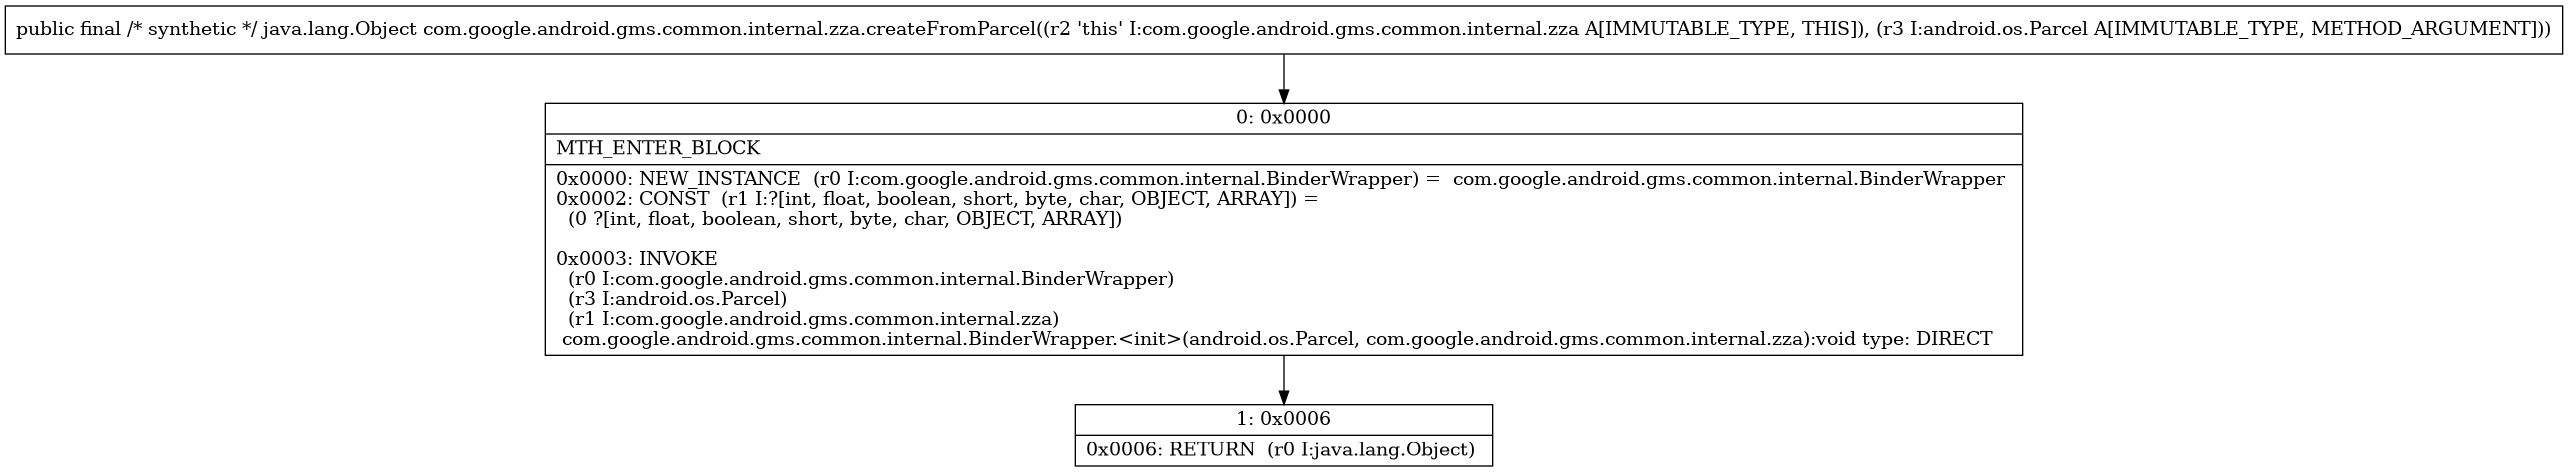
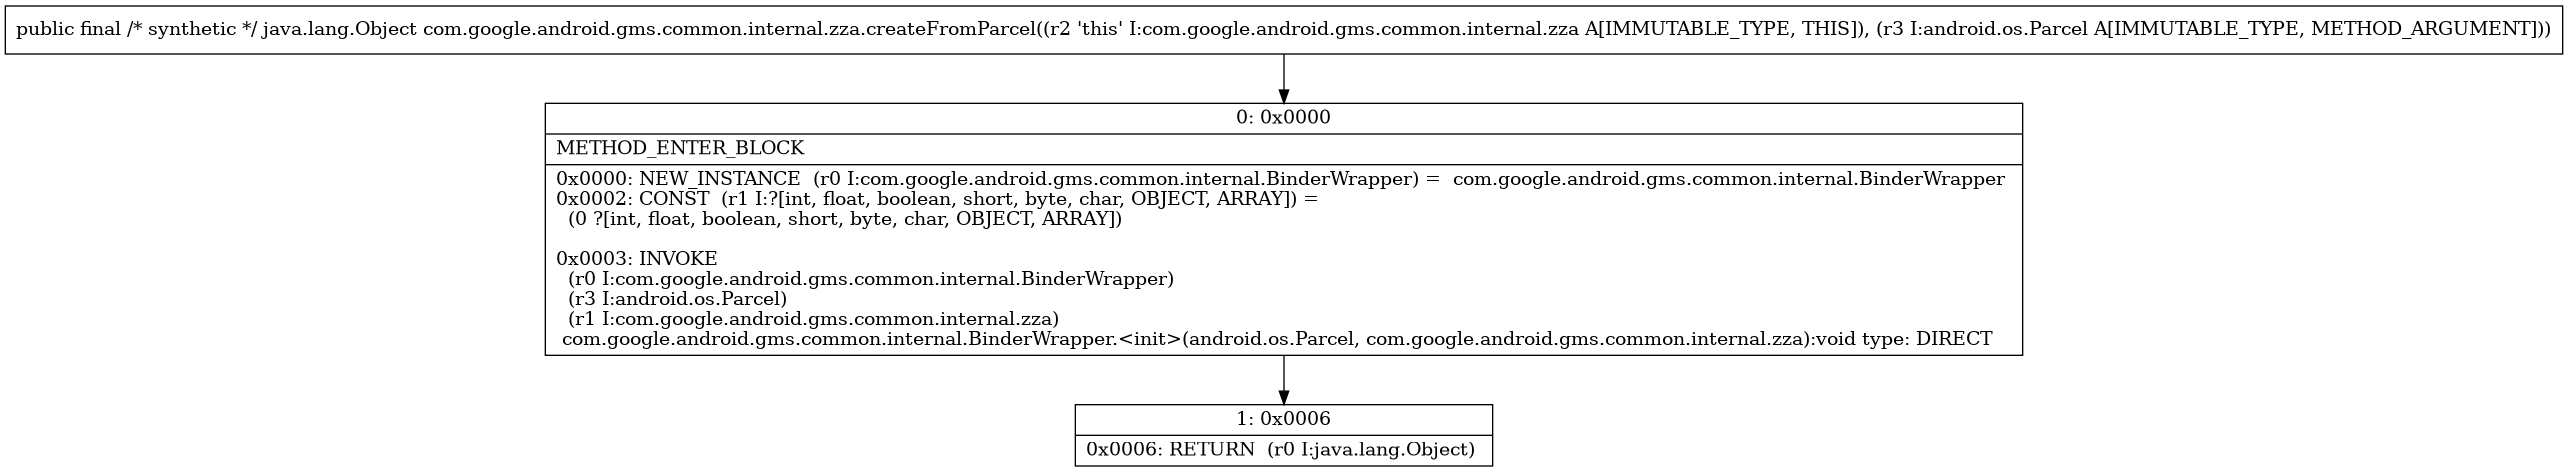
(659, 149) -> (681, 149)
